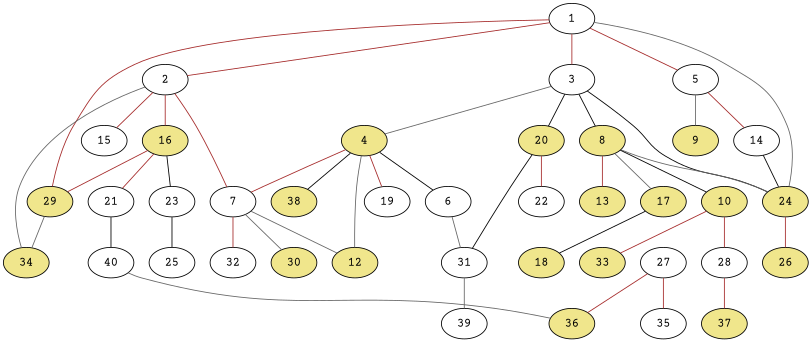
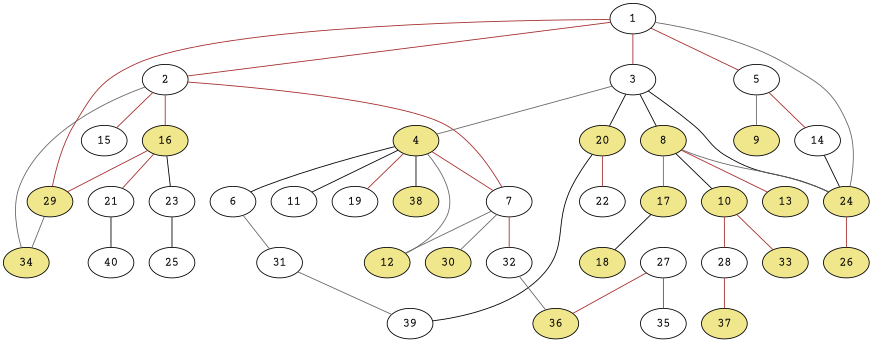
(501, 201) -> (546, 271)
none -> (294, 202)
(338, 300) -> (532, 293)
